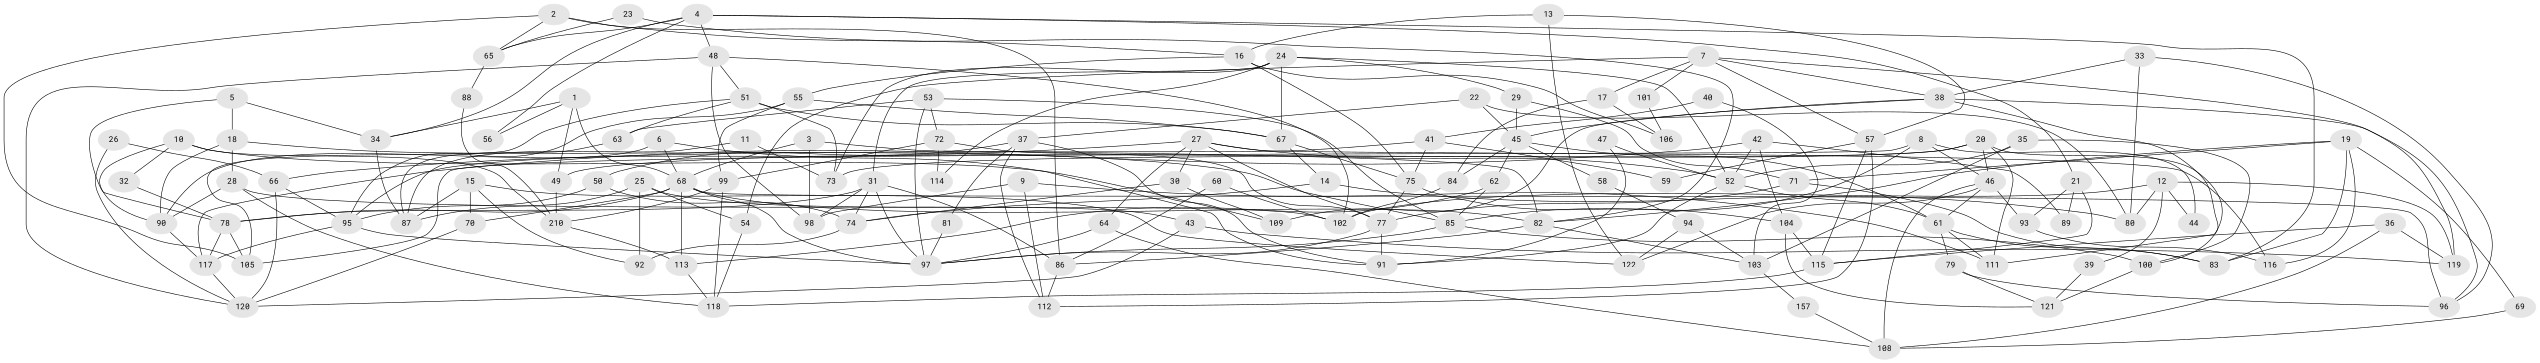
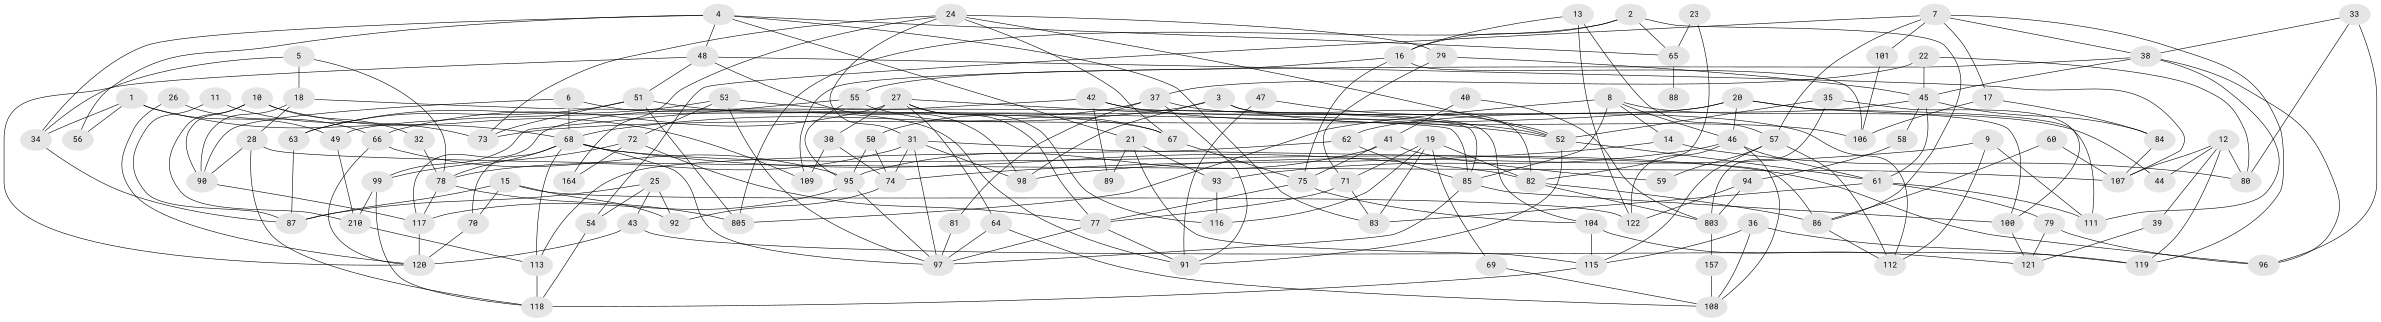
none -> (1538, 124)
(1303, 161) -> (1639, 119)
(509, 170) -> none
(937, 182) -> (569, 182)
(1340, 224) -> (2118, 182)
(247, 265) -> (738, 224)
(1754, 265) -> (1711, 224)
